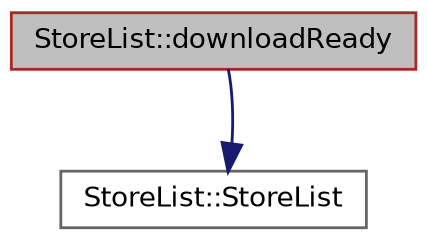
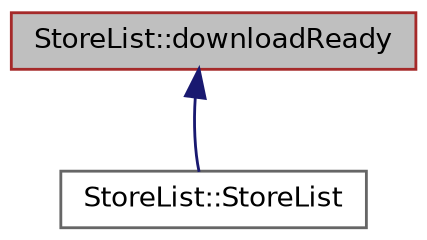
(232, 106) -> (195, 135)
